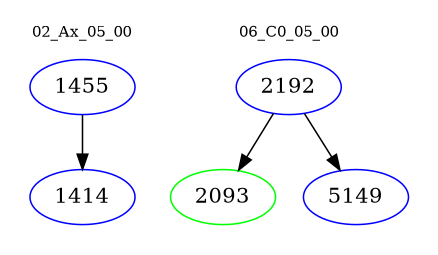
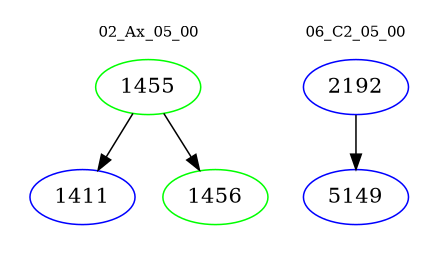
(290, 33) -> (356, 33)
(82, 87) -> (148, 87)
(82, 197) -> (82, 197)
none -> (215, 197)
(223, 197) -> none
